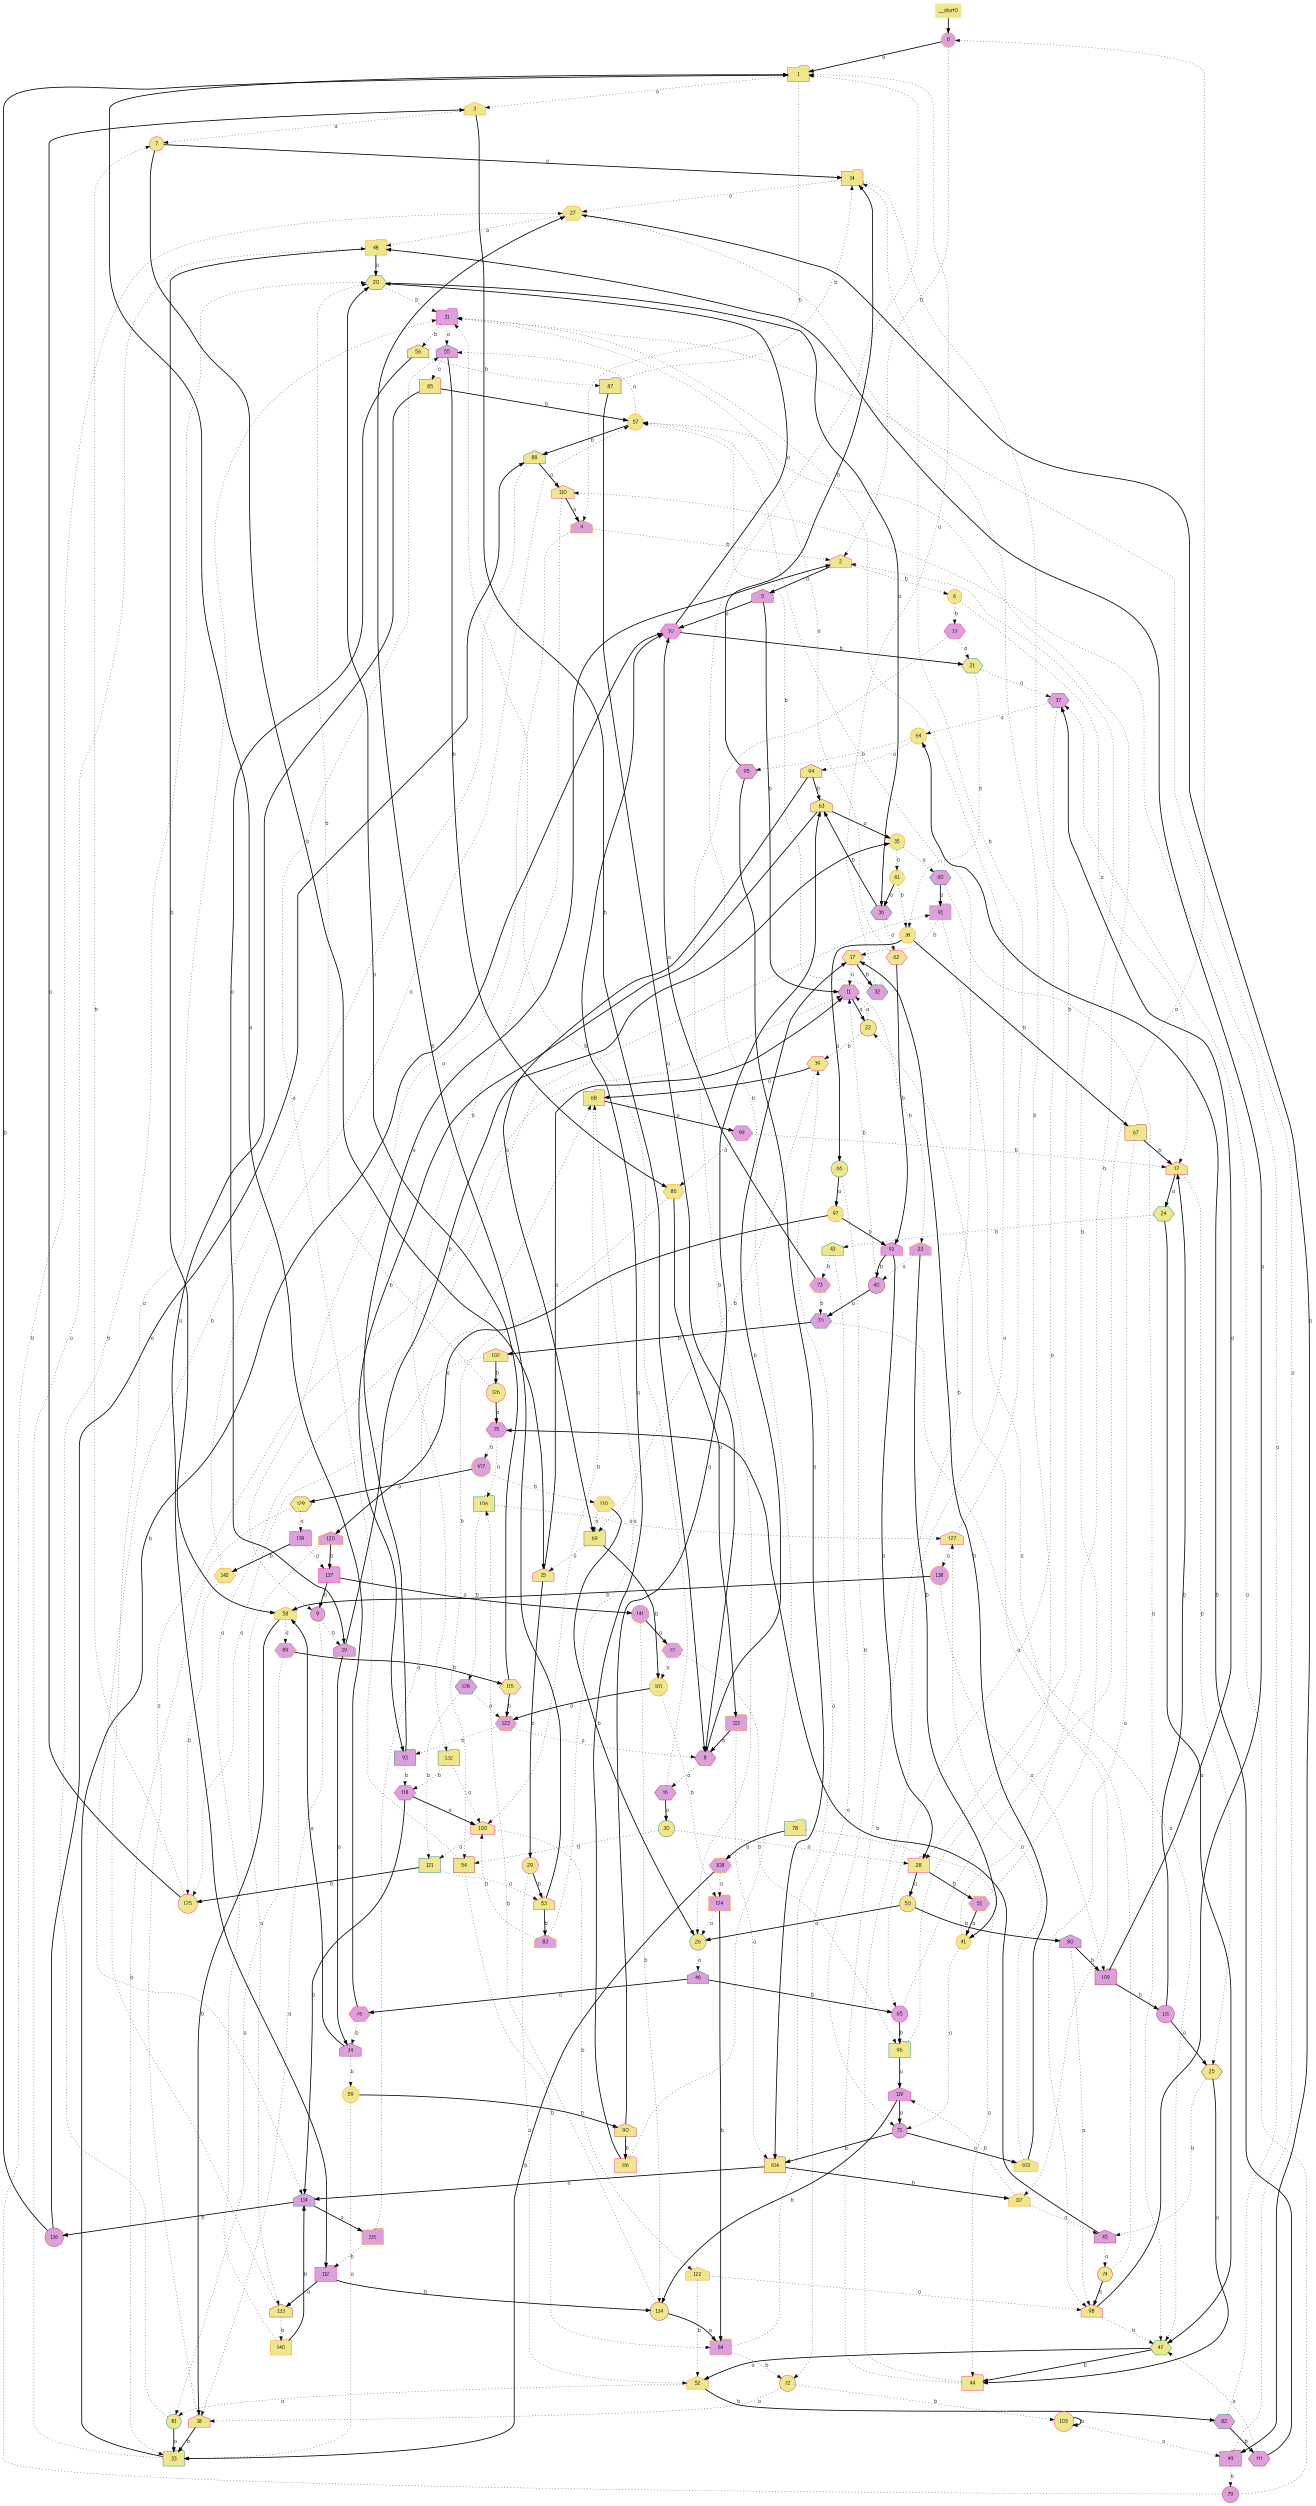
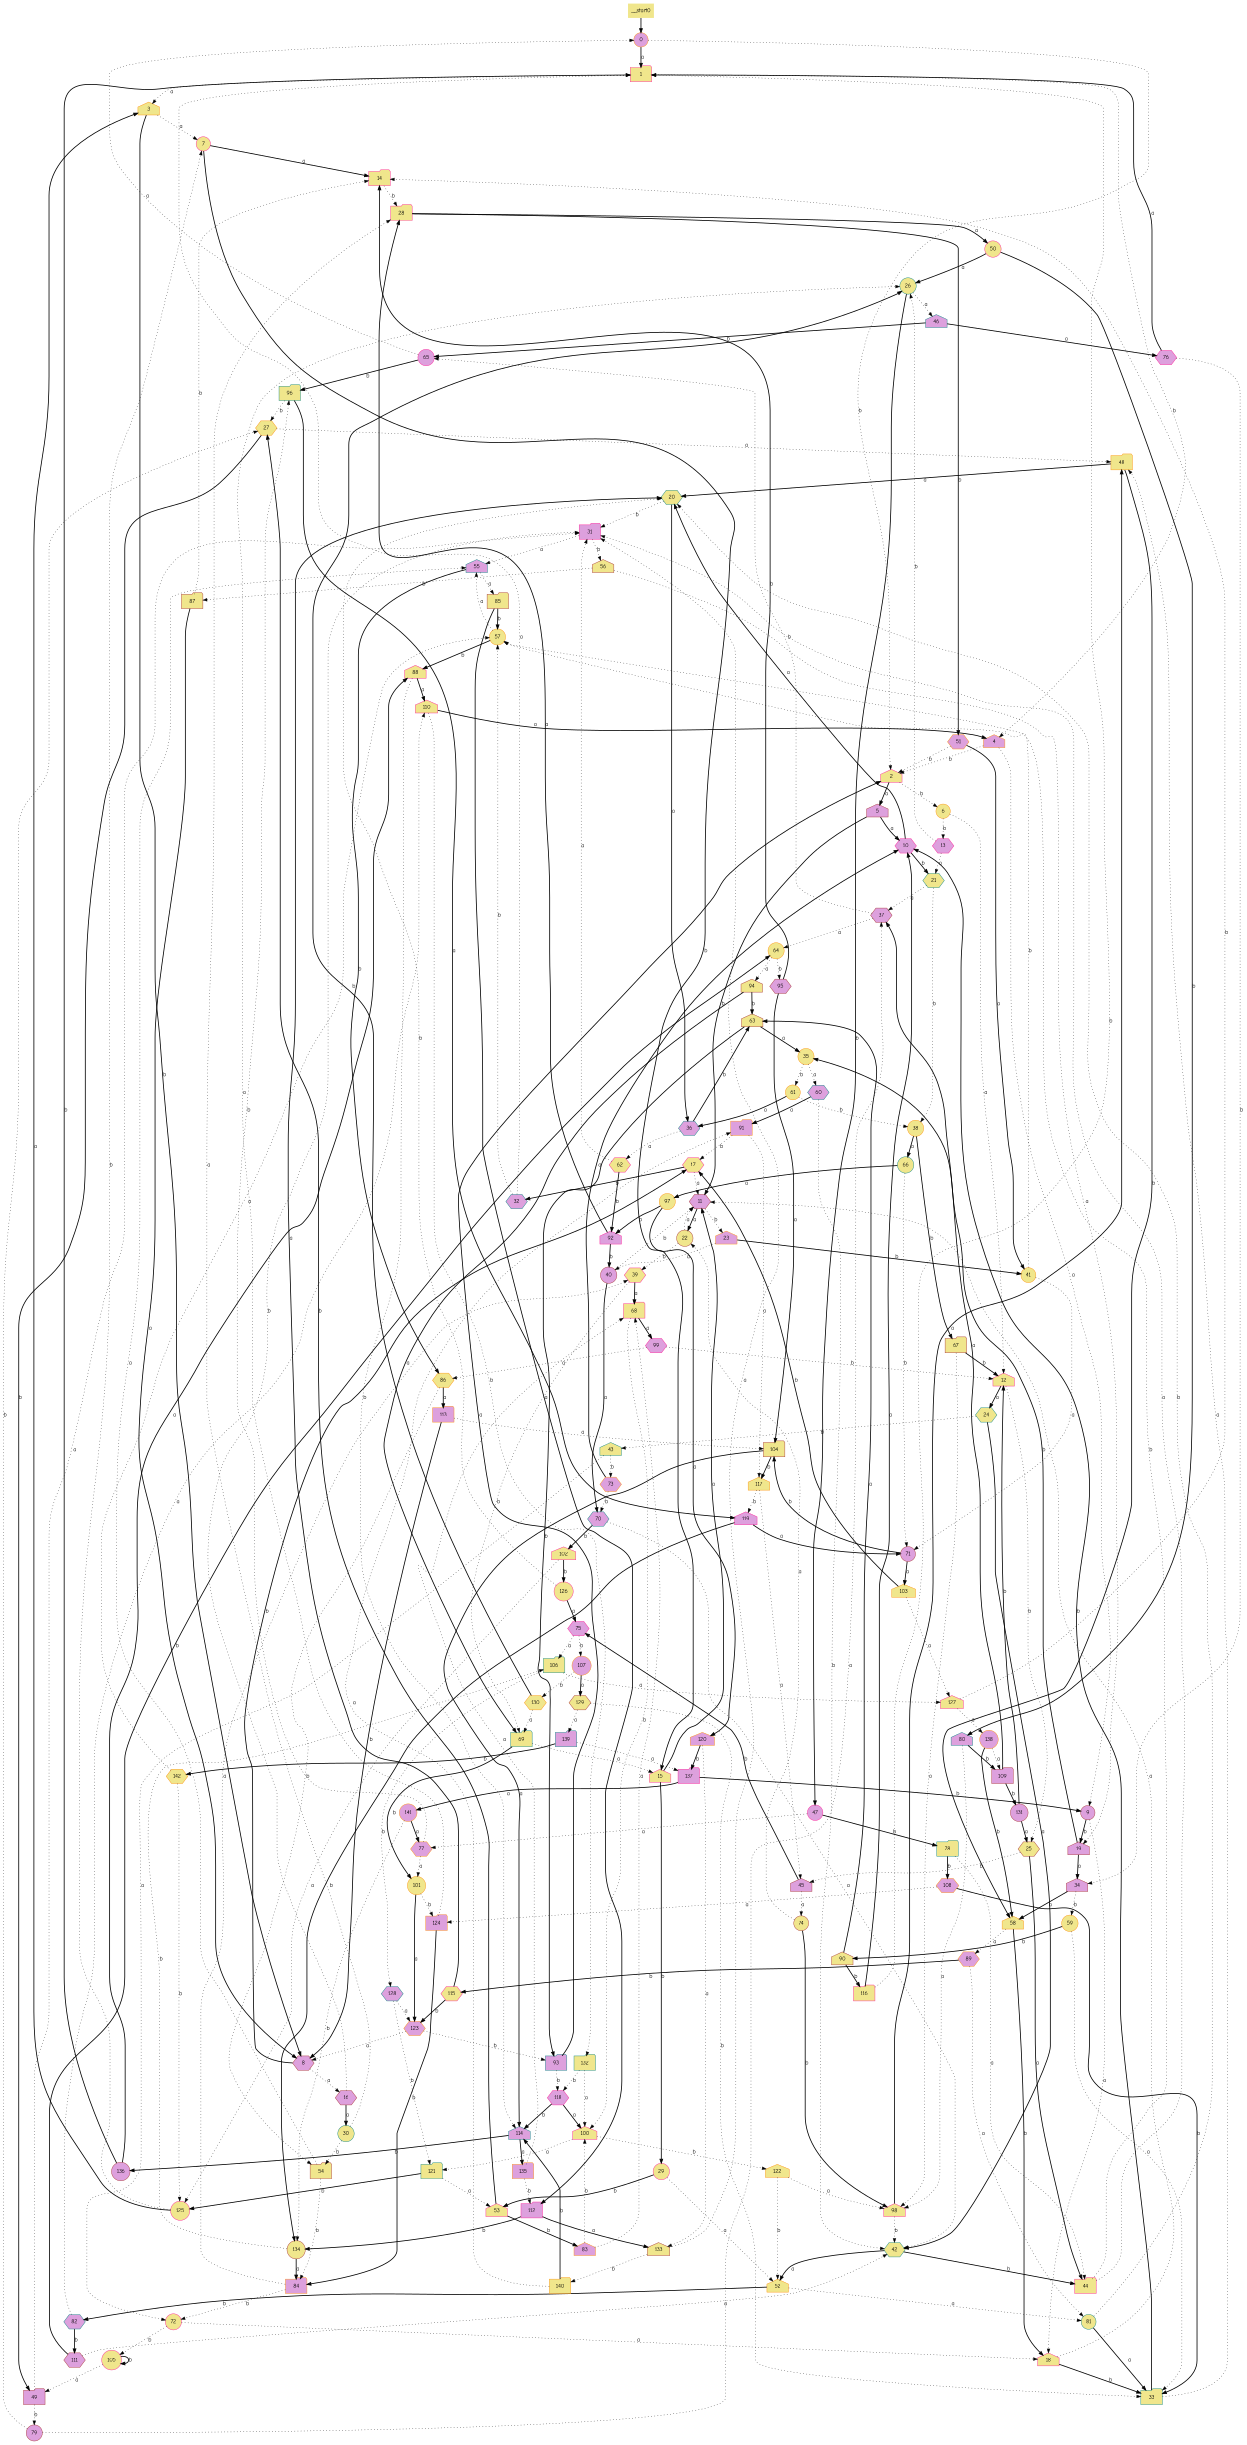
(714, 196) -> none
(535, 458) -> (415, 672)
(231, 993) -> (1061, 1056)
(329, 1632) -> (1084, 1829)
none -> (815, 1813)
